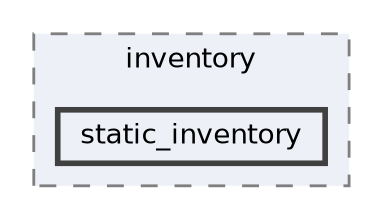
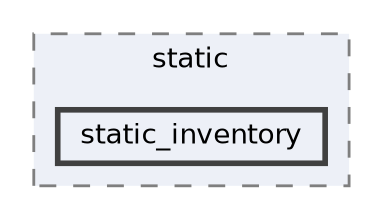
(191, 61) -> (191, 61)
